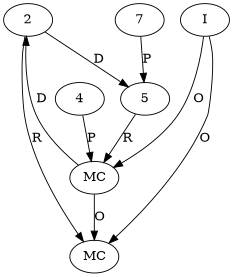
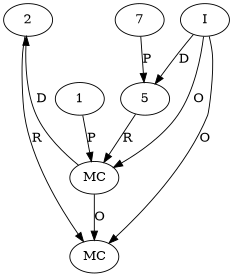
(83, 57) -> (177, 55)
(80, 99) -> (80, 99)
